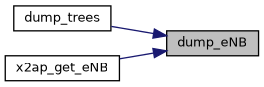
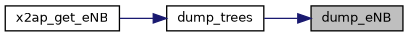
(137, 56) -> (137, 18)
